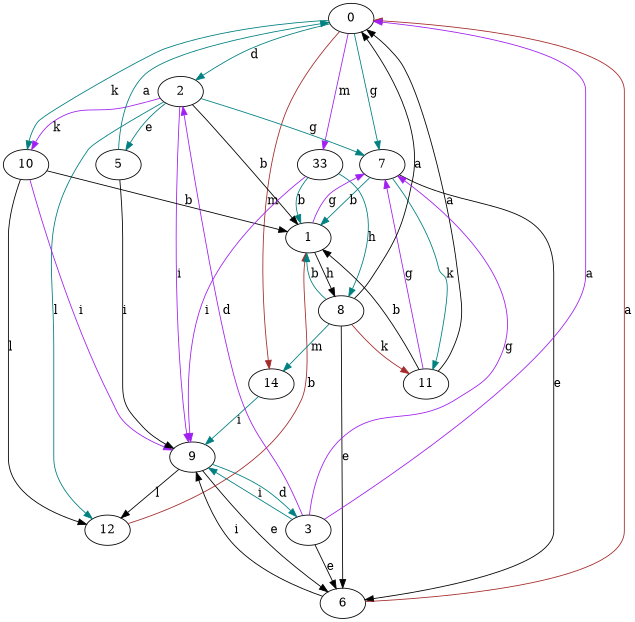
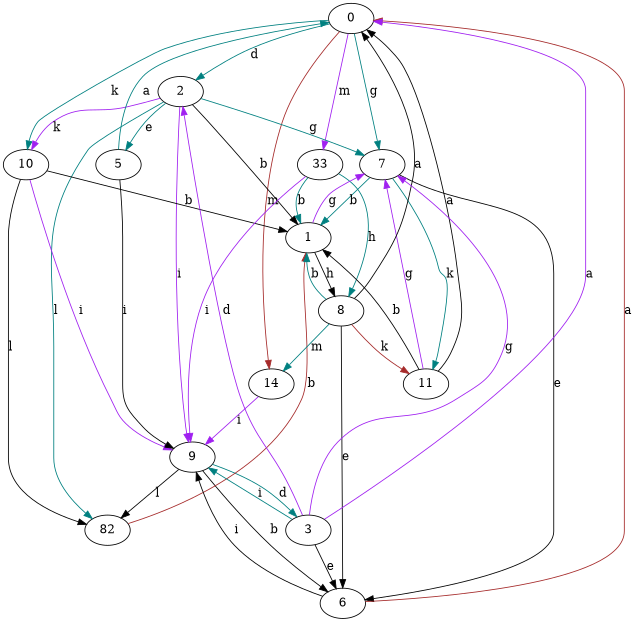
(235, 418) -> (235, 418)
(108, 530) -> (108, 530)
(274, 530) -> (274, 530)
